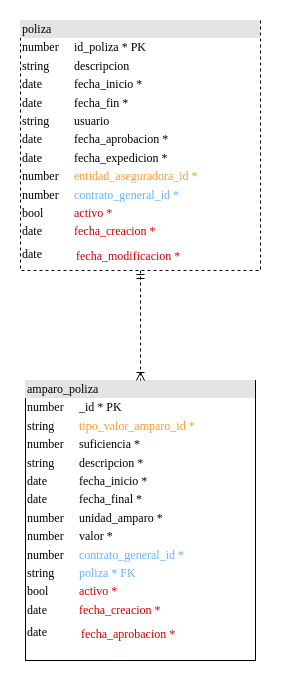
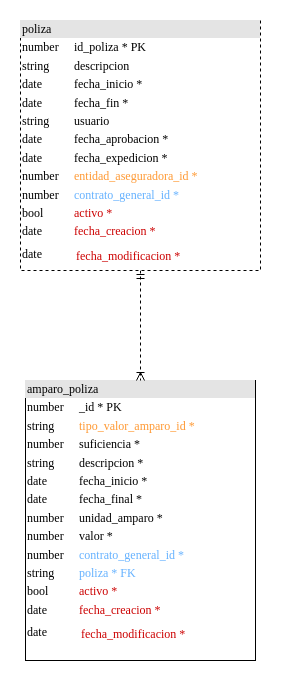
(112, 517) -> (112, 517)
